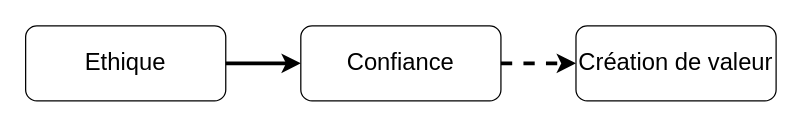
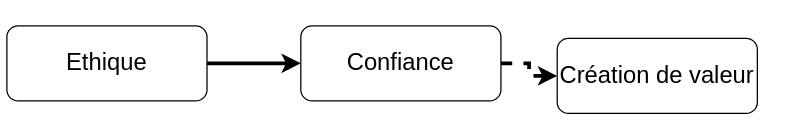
(126, 63) -> (107, 63)
(676, 63) -> (657, 76)
